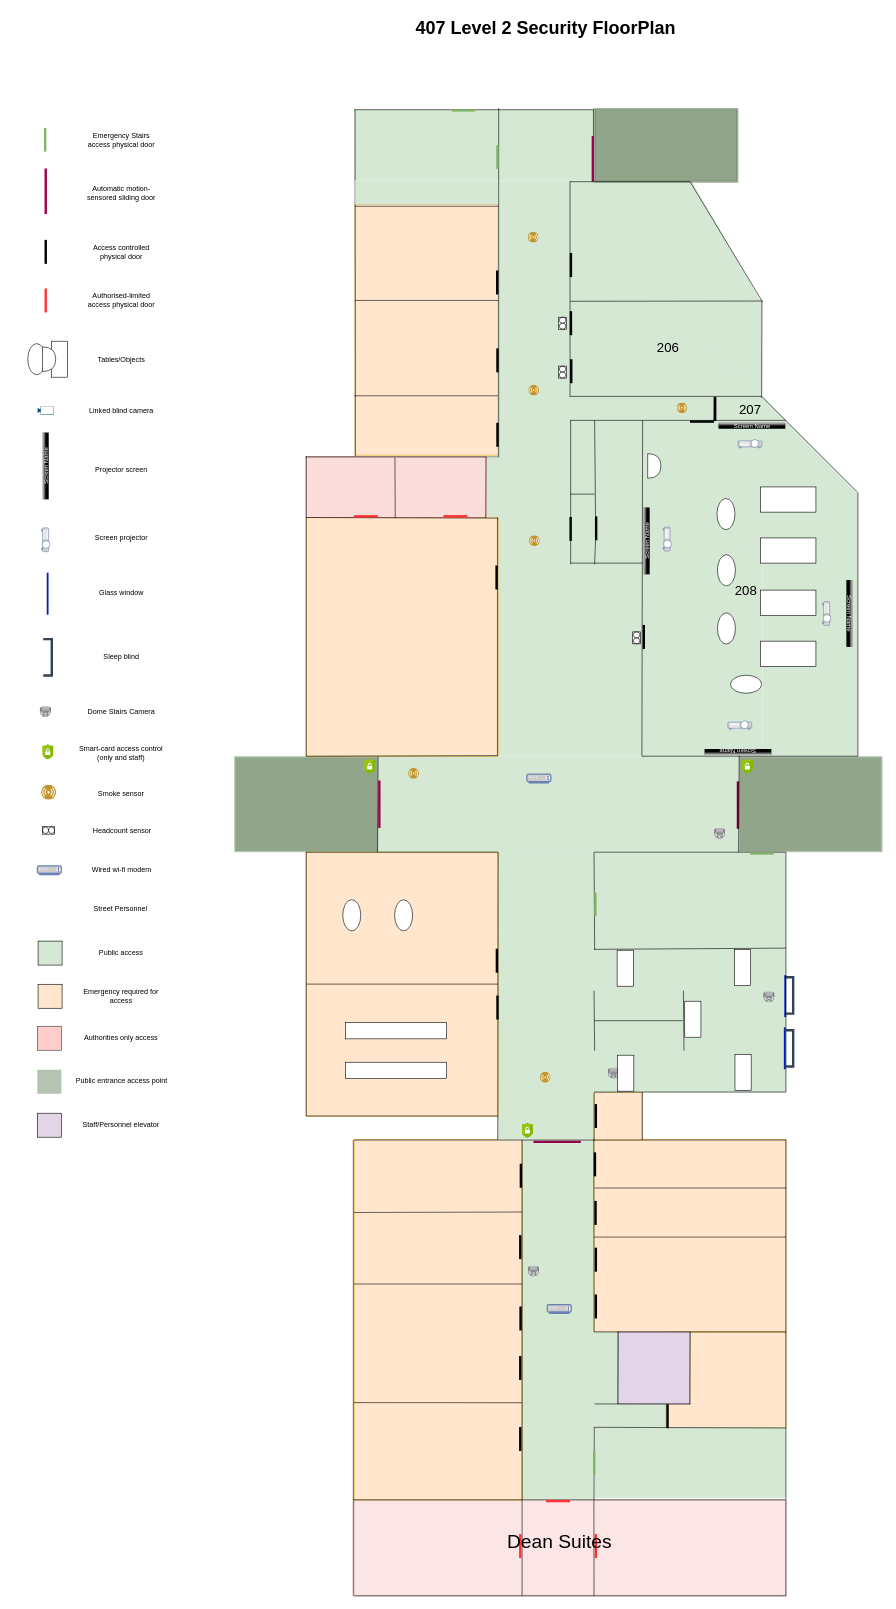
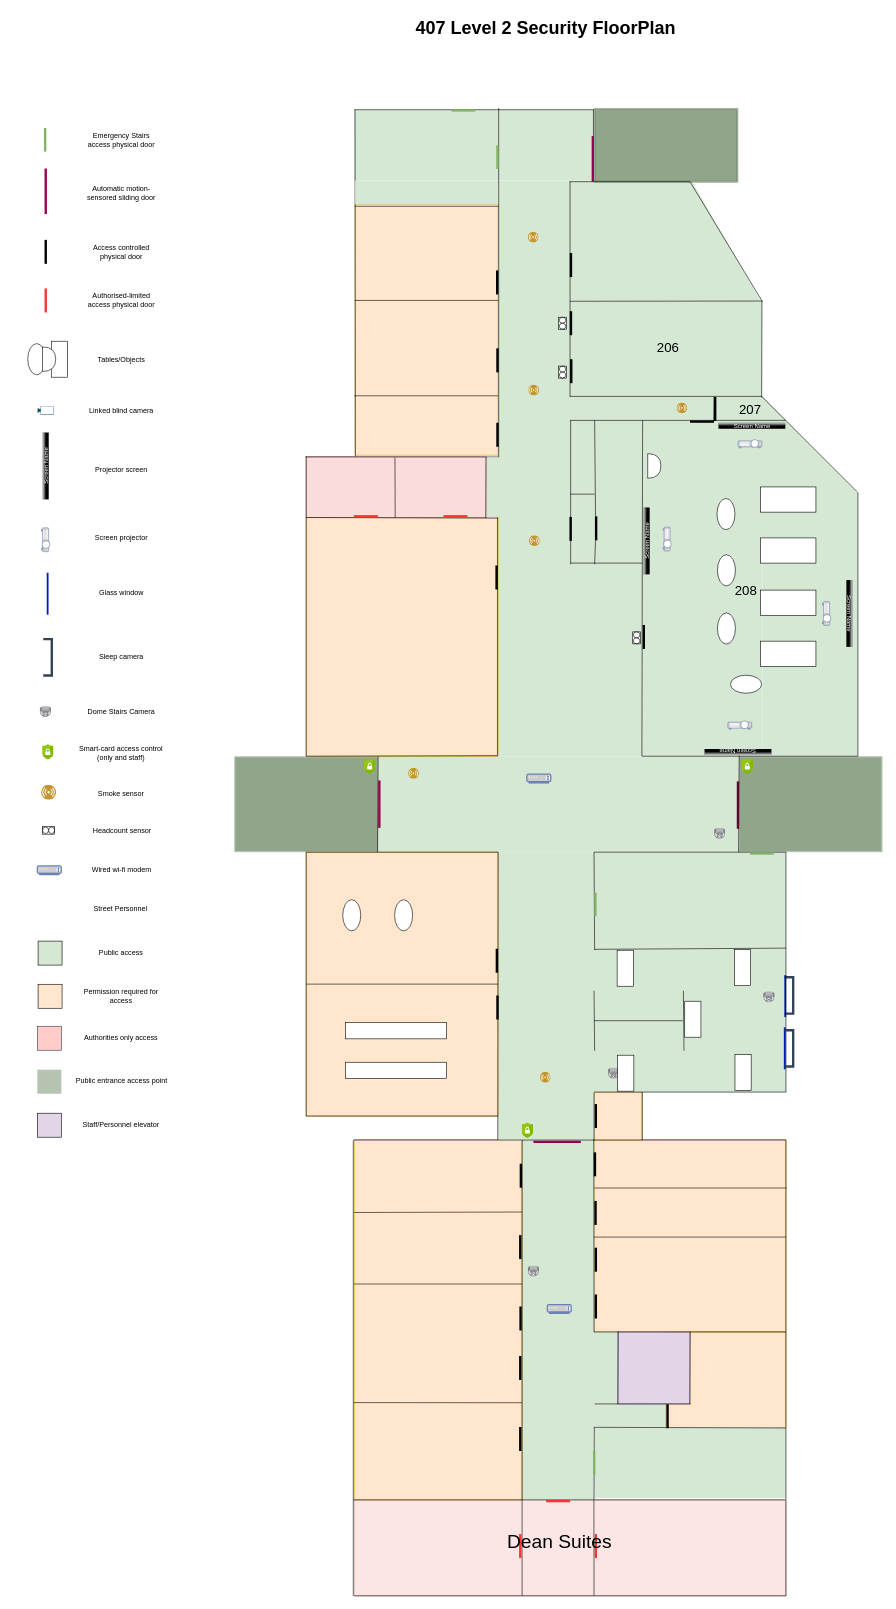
(122, 657) -> (122, 657)
(121, 996) -> (121, 996)
